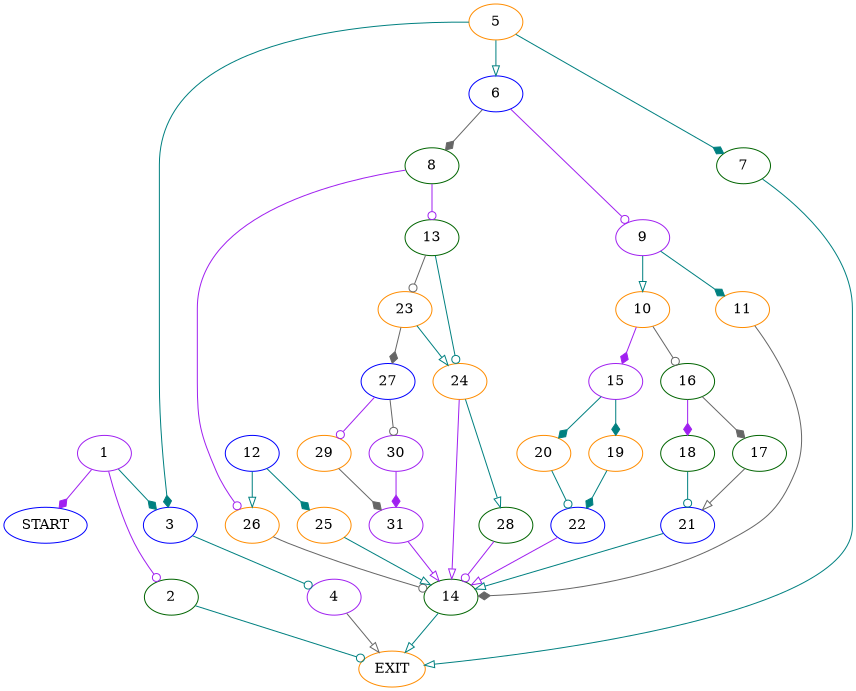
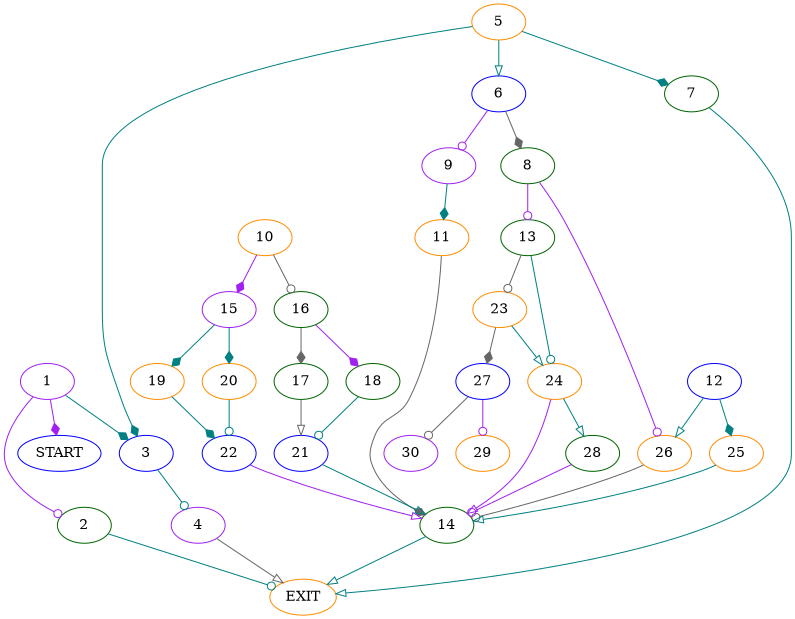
(643, 269) -> none
(396, 525) -> none
